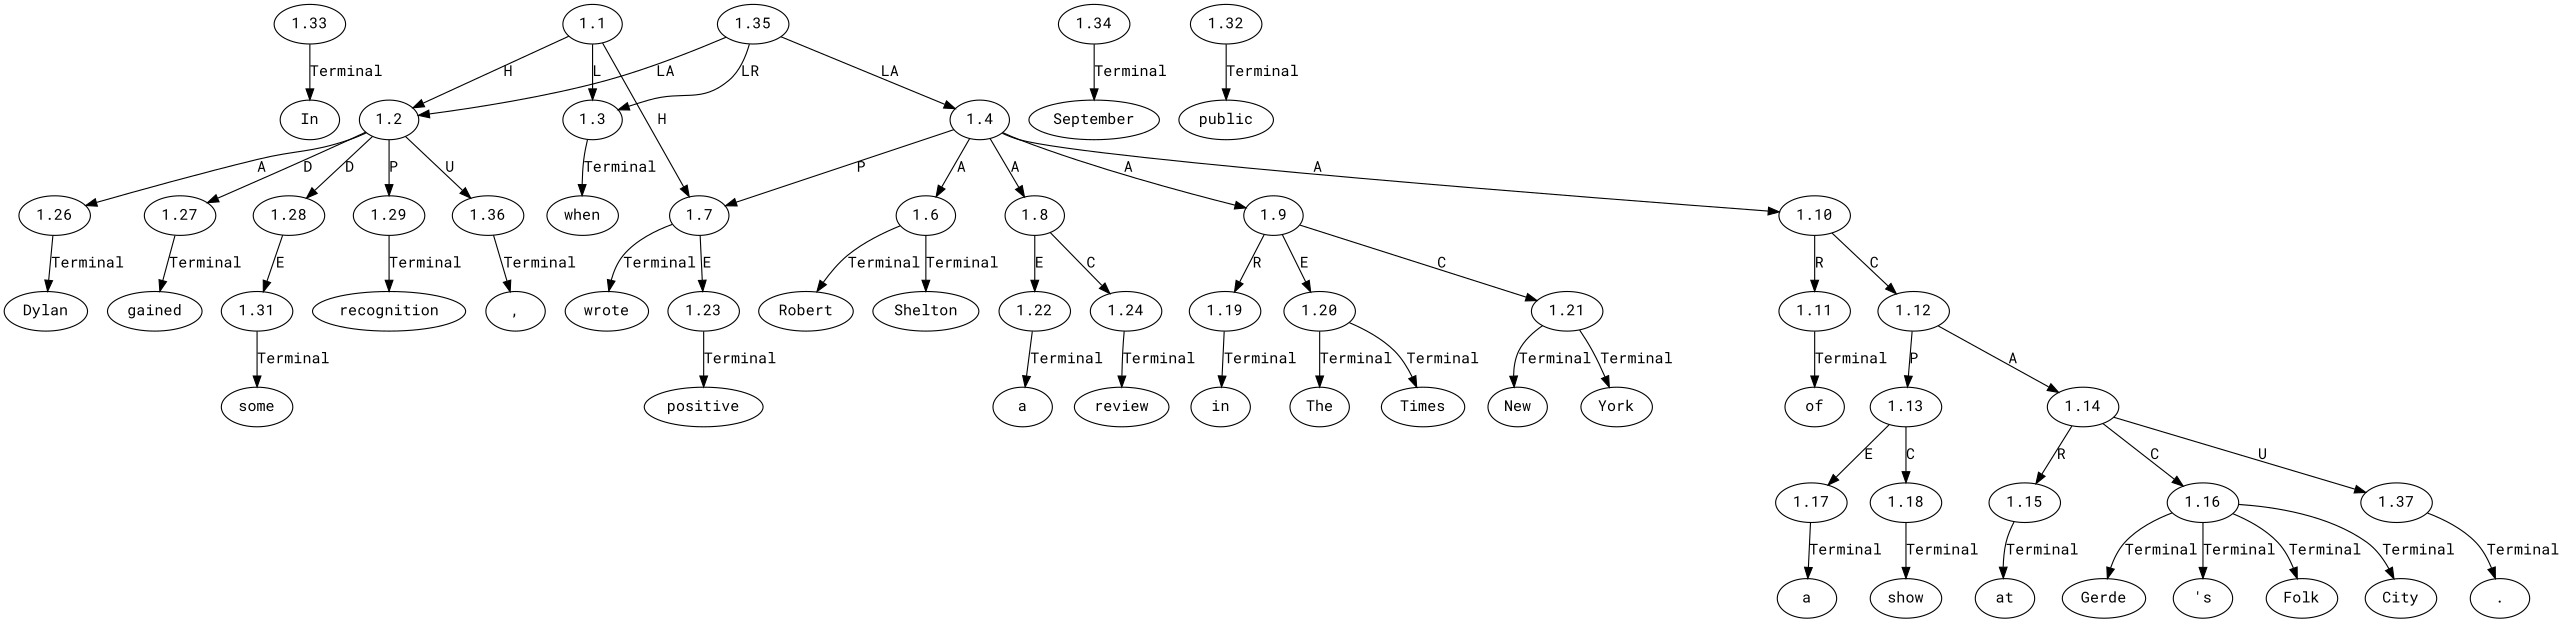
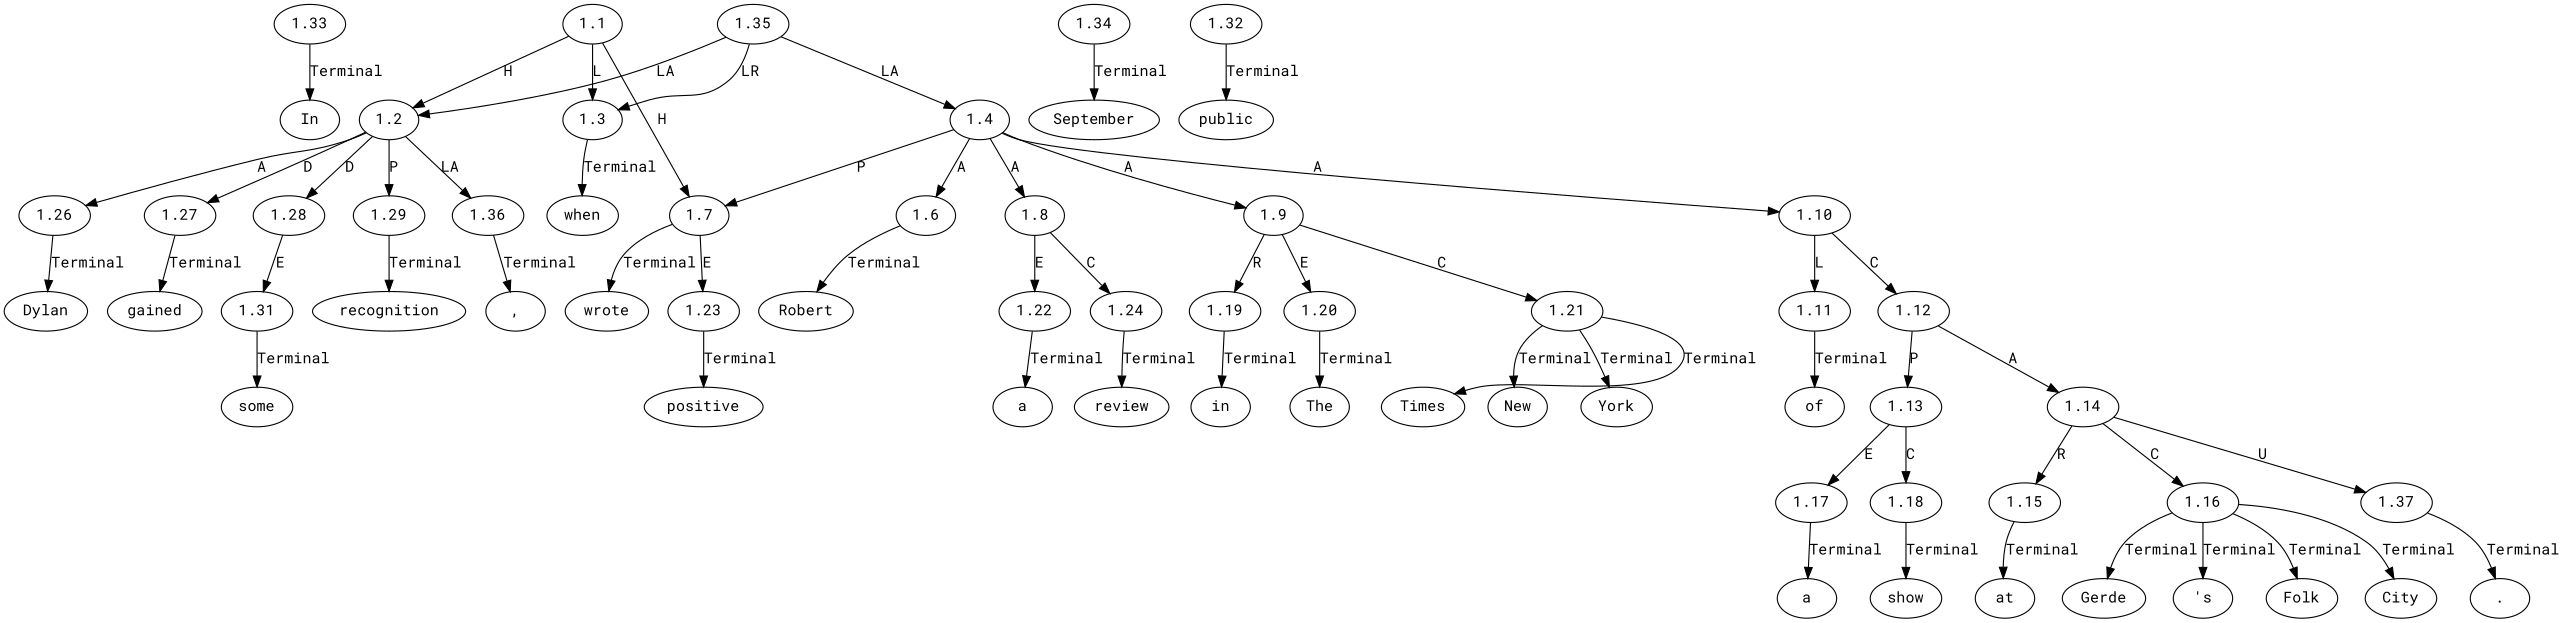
(450, 168) -> (450, 168)
(1820, 263) -> (1820, 263)
(926, 311) -> none
(1386, 344) -> (1628, 384)
